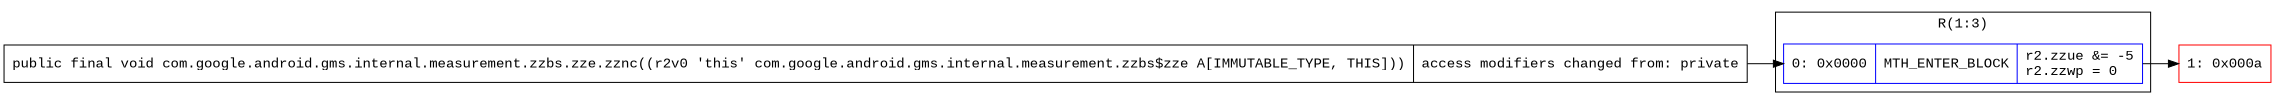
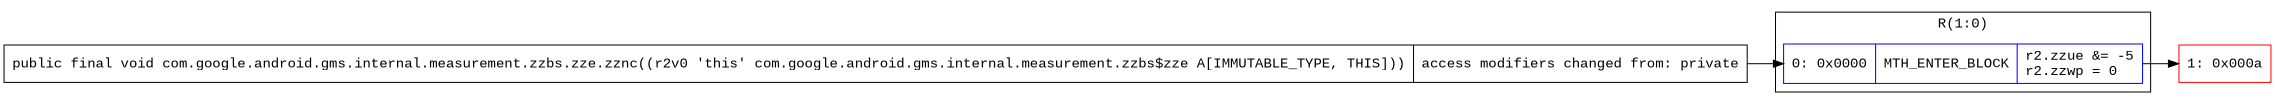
(1963, 24) -> (1963, 24)
